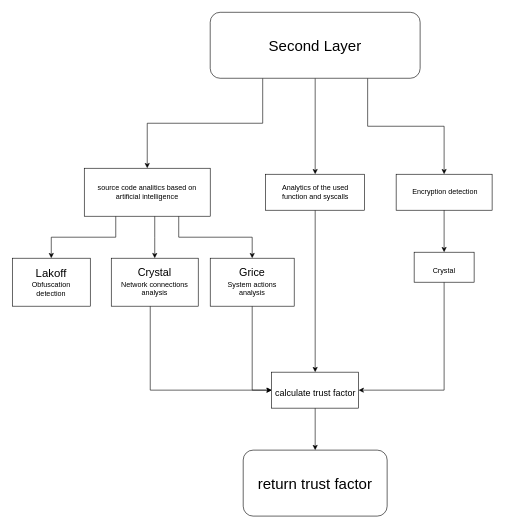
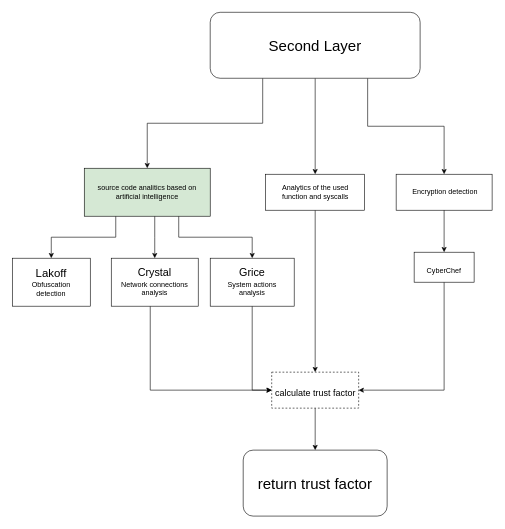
(147, 192) -> (147, 192)
(444, 267) -> (444, 267)
(315, 390) -> (315, 390)
